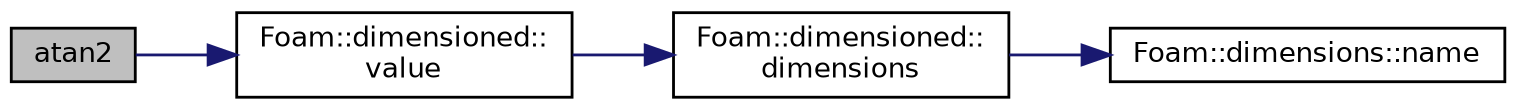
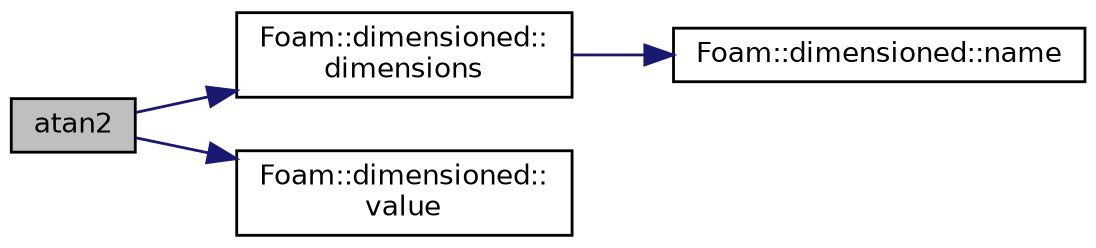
(609, 55) -> (172, 105)
(1308, 55) -> (879, 55)
